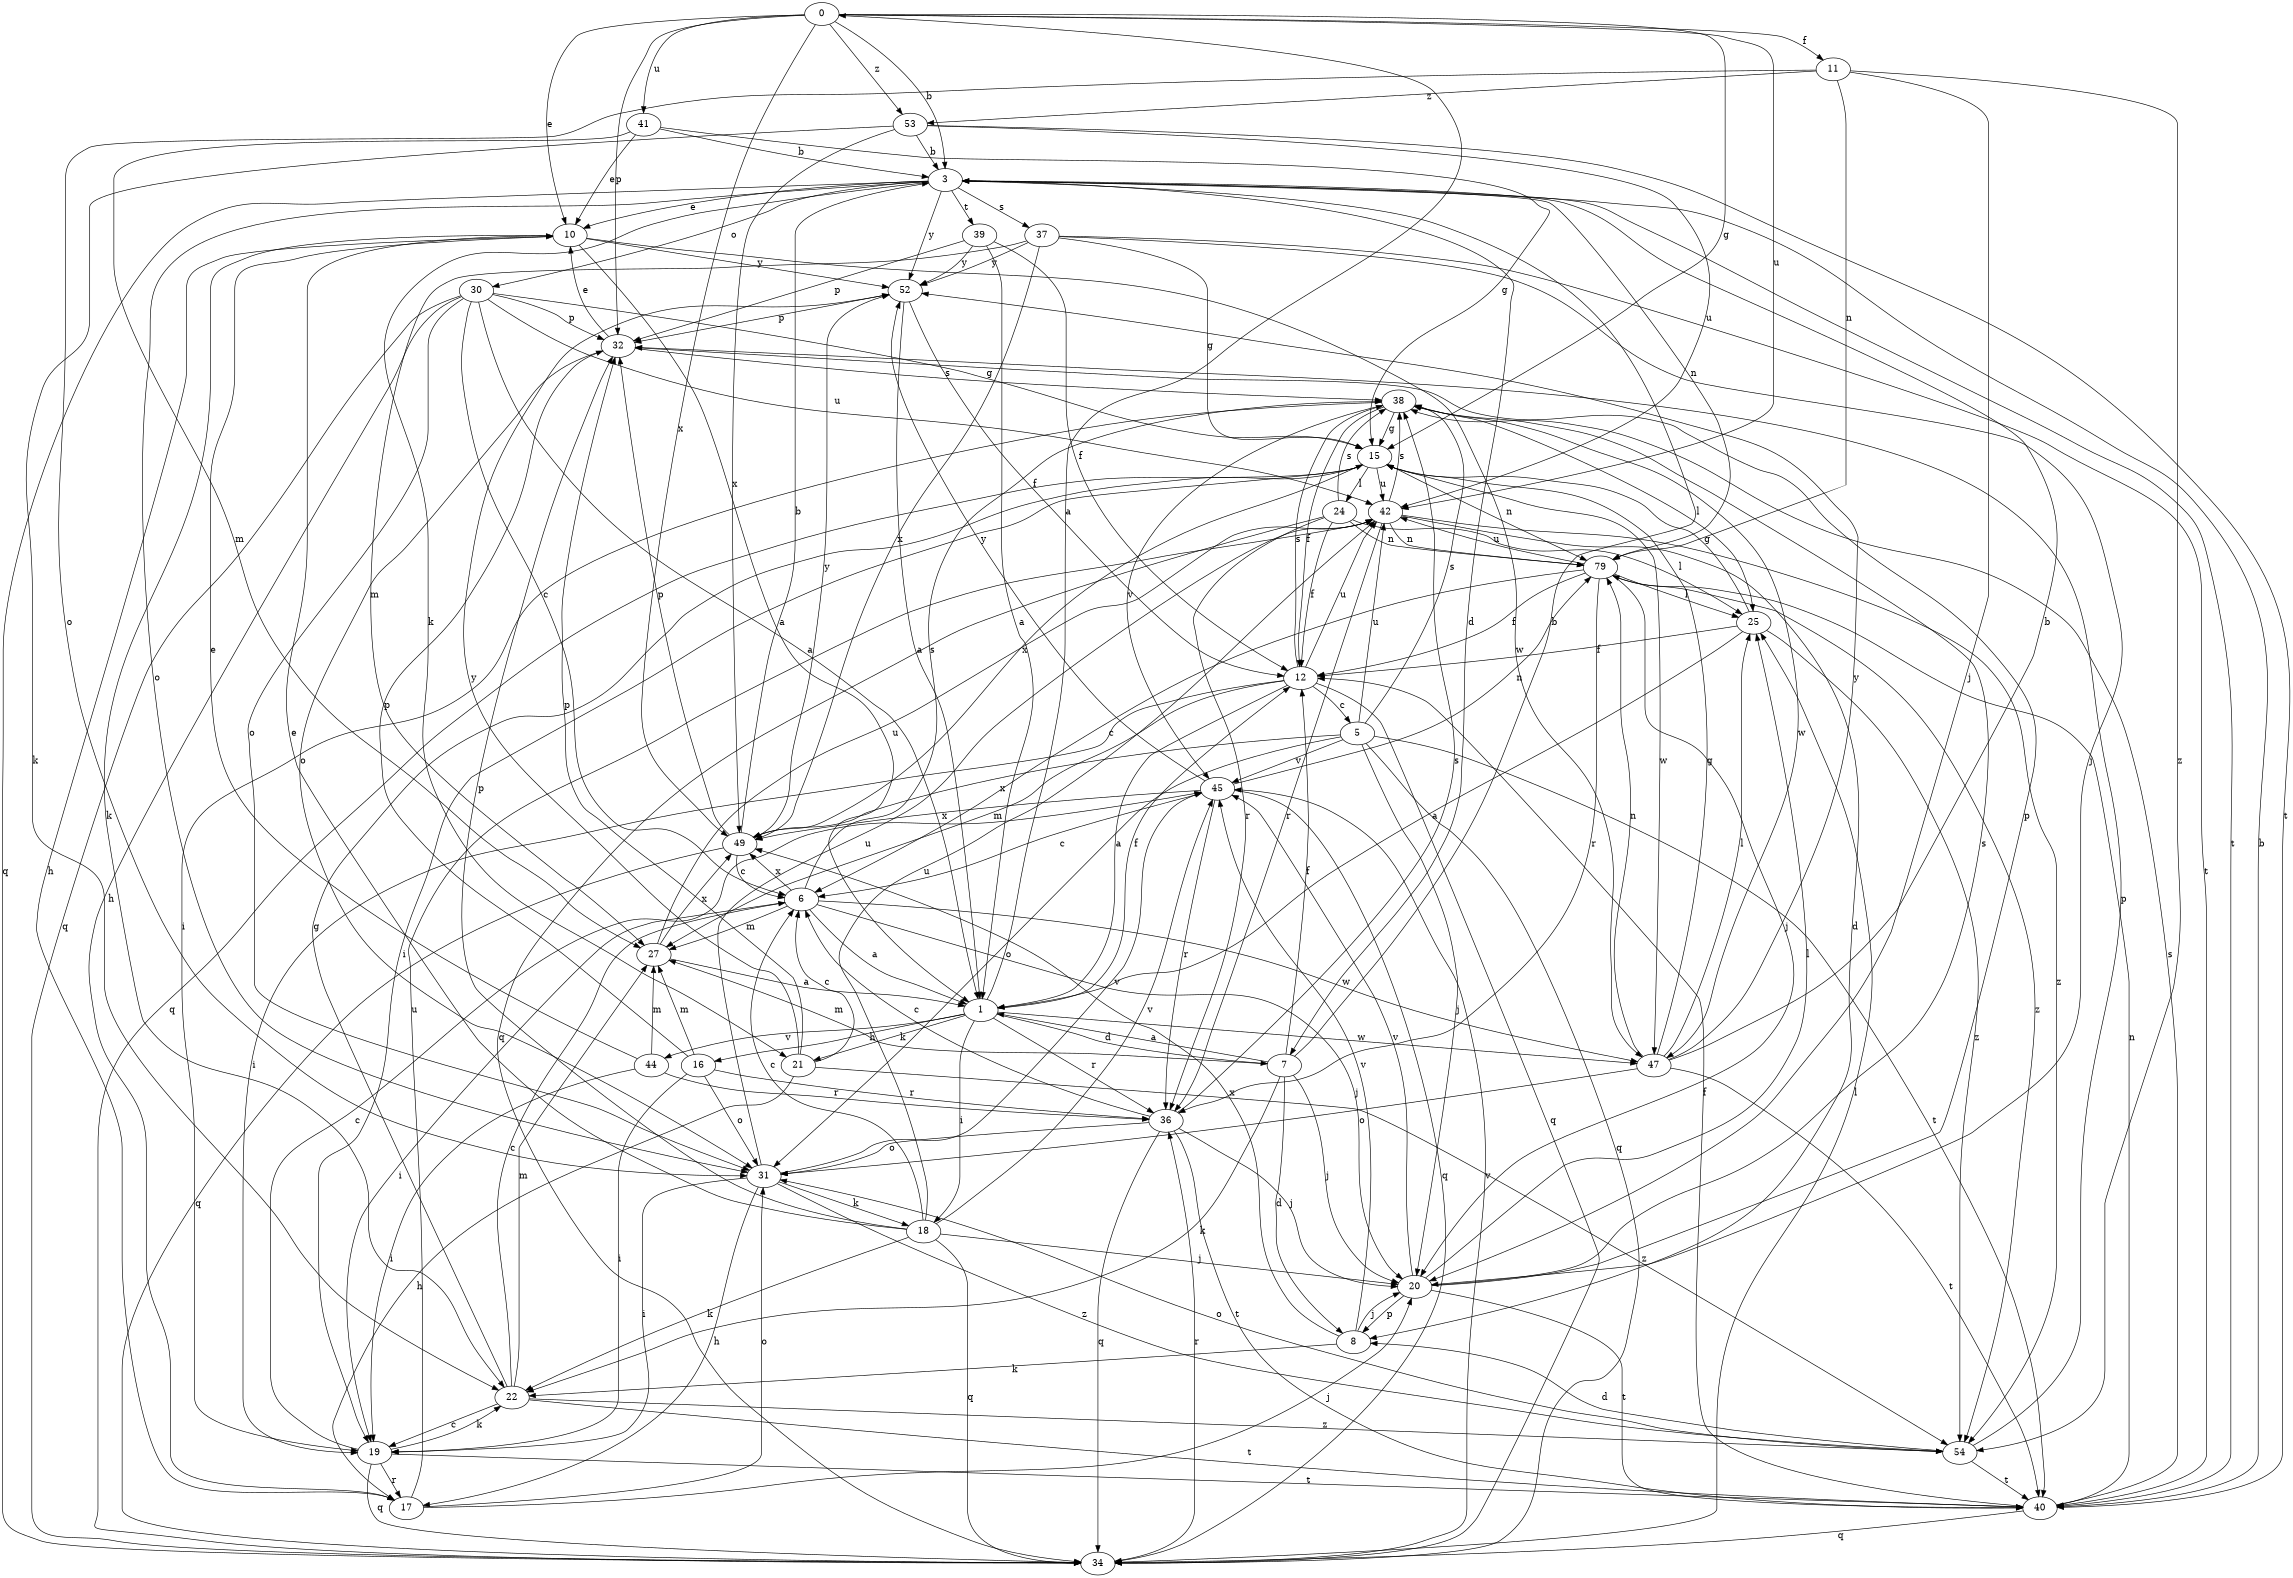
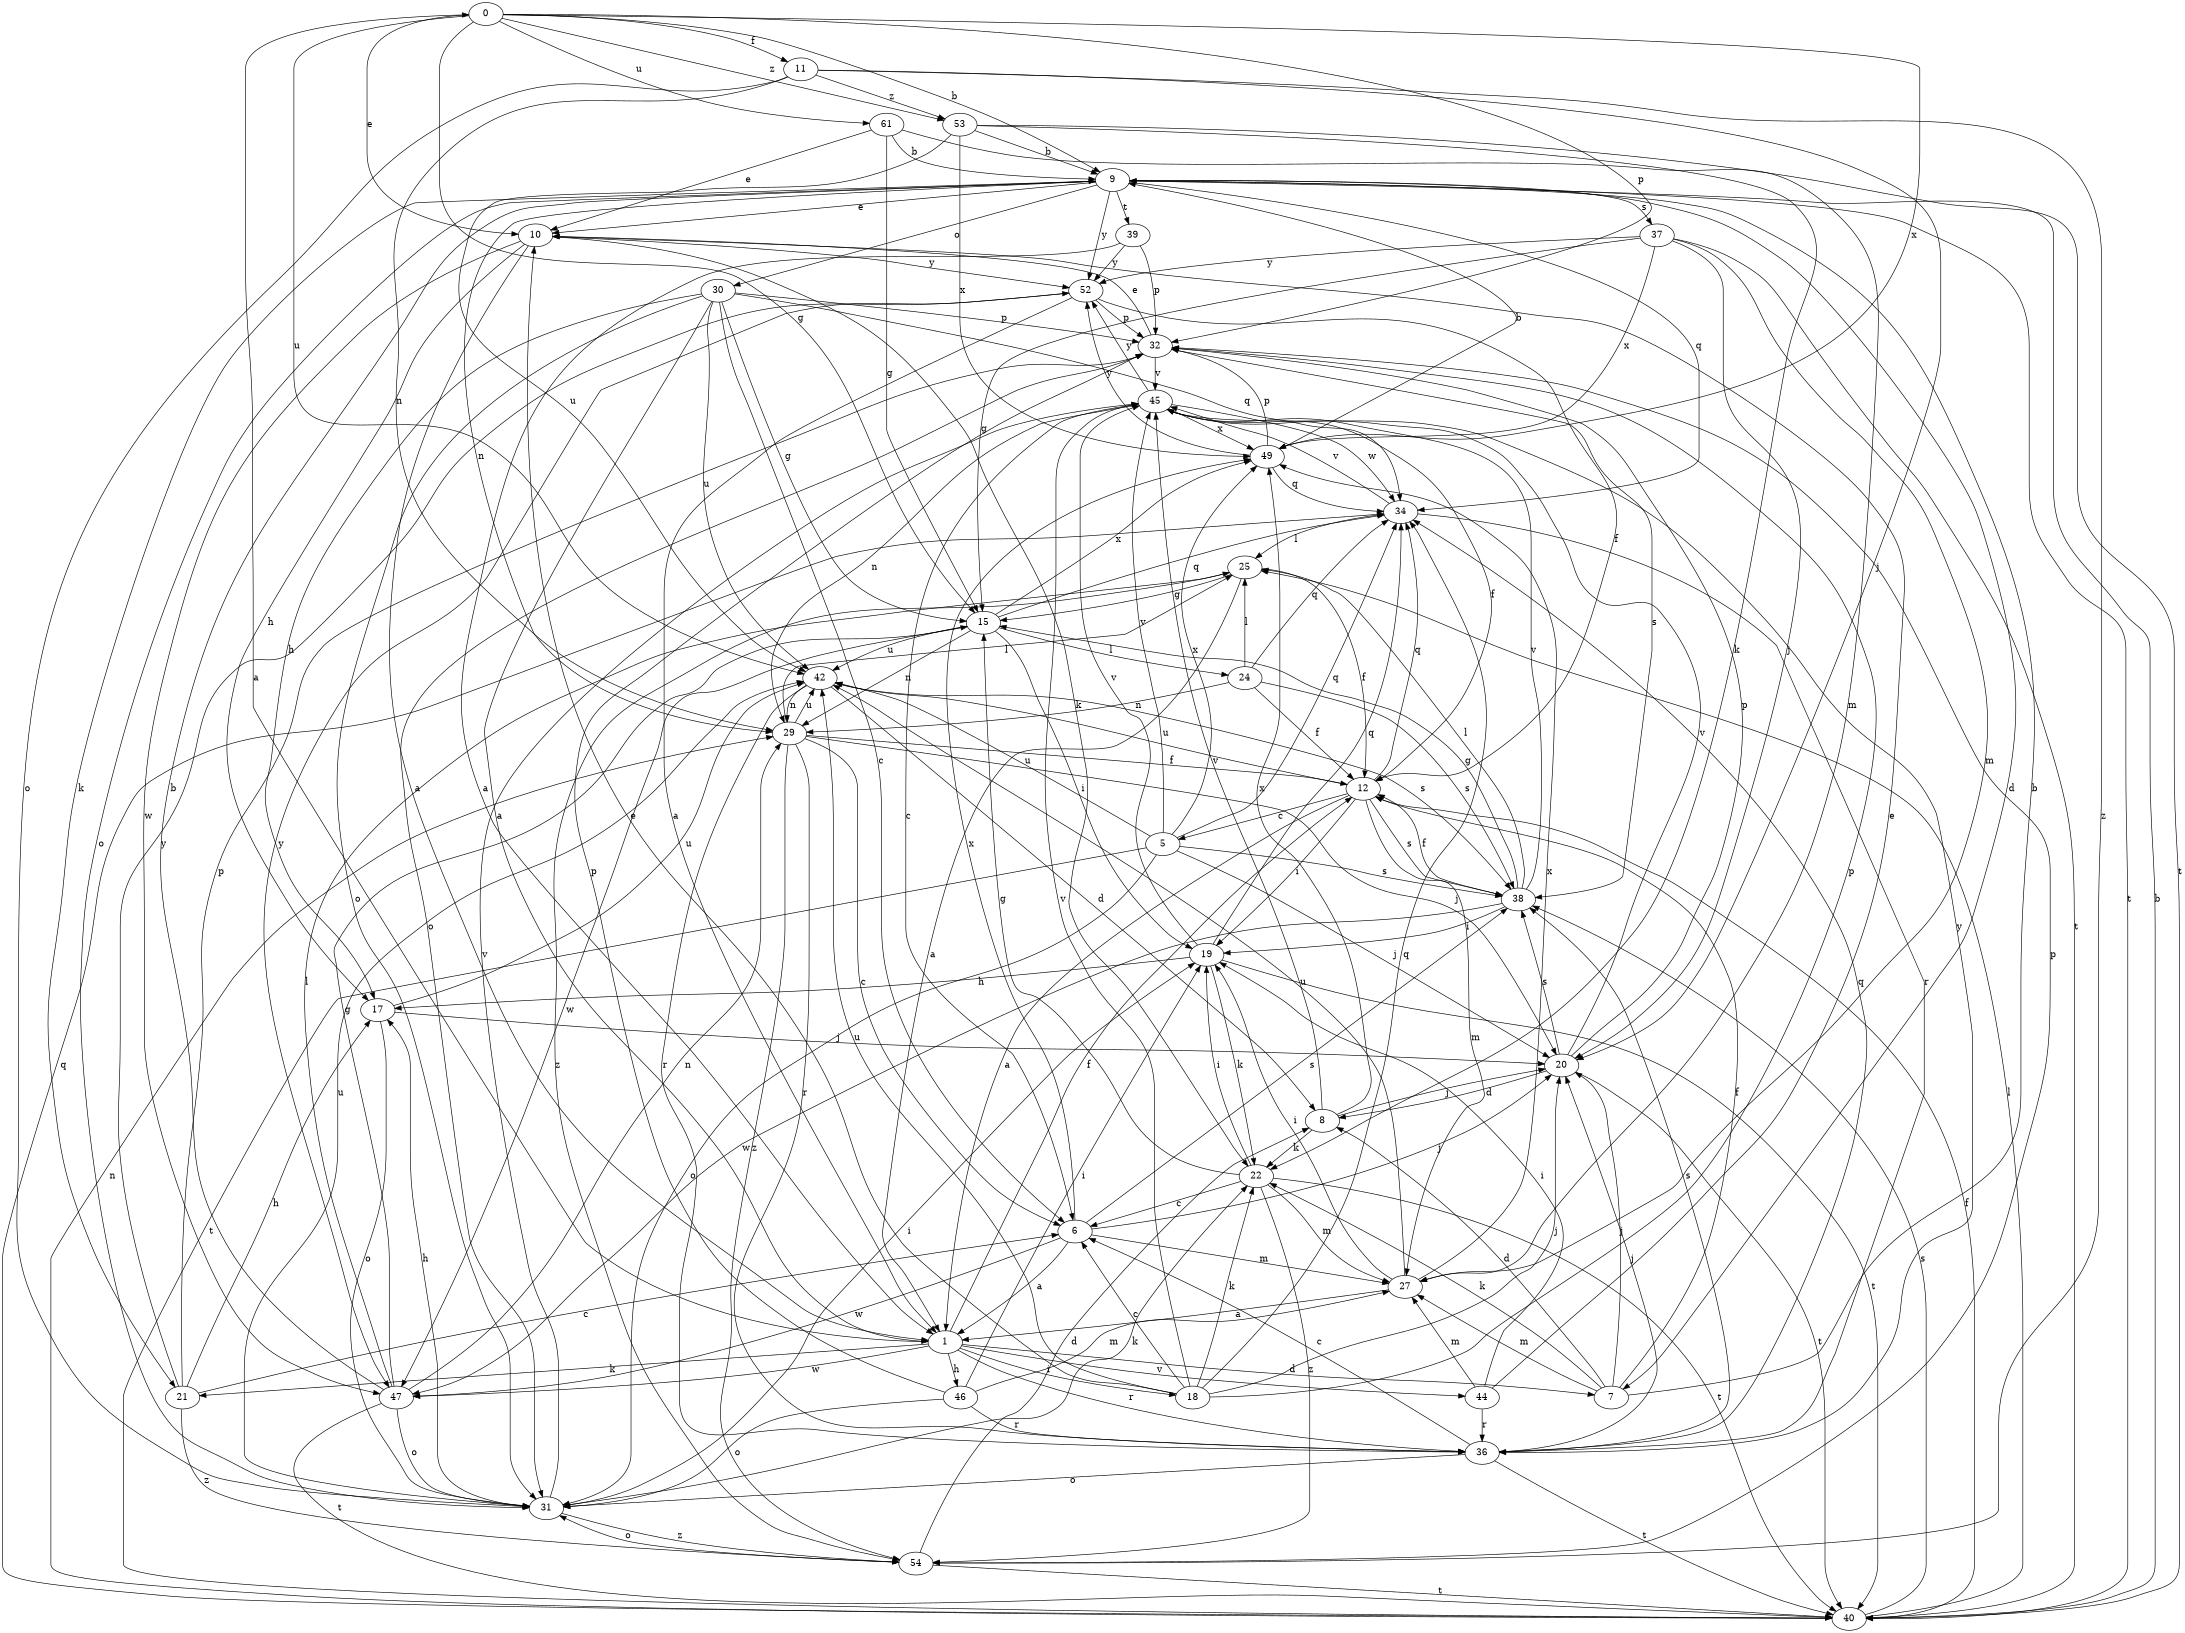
(644, 125) -> (887, 125)
(945, 180) -> (1113, 180)
none -> (1155, 371)
(1698, 427) -> (406, 639)
(1080, 467) -> (1444, 496)
(1600, 567) -> (789, 733)
(2025, 755) -> none
(1245, 811) -> none
(739, 875) -> none
(1186, 955) -> (1960, 927)
(1136, 1038) -> none
(1784, 1064) -> (1983, 961)
(698, 1065) -> (961, 1398)
(465, 1089) -> (1289, 1125)
(357, 1121) -> (1114, 678)
(1445, 1176) -> (1372, 457)
(841, 1203) -> (936, 1432)
(1390, 1315) -> (1489, 1093)
(454, 1425) -> (1218, 1065)
(394, 1481) -> (982, 982)
